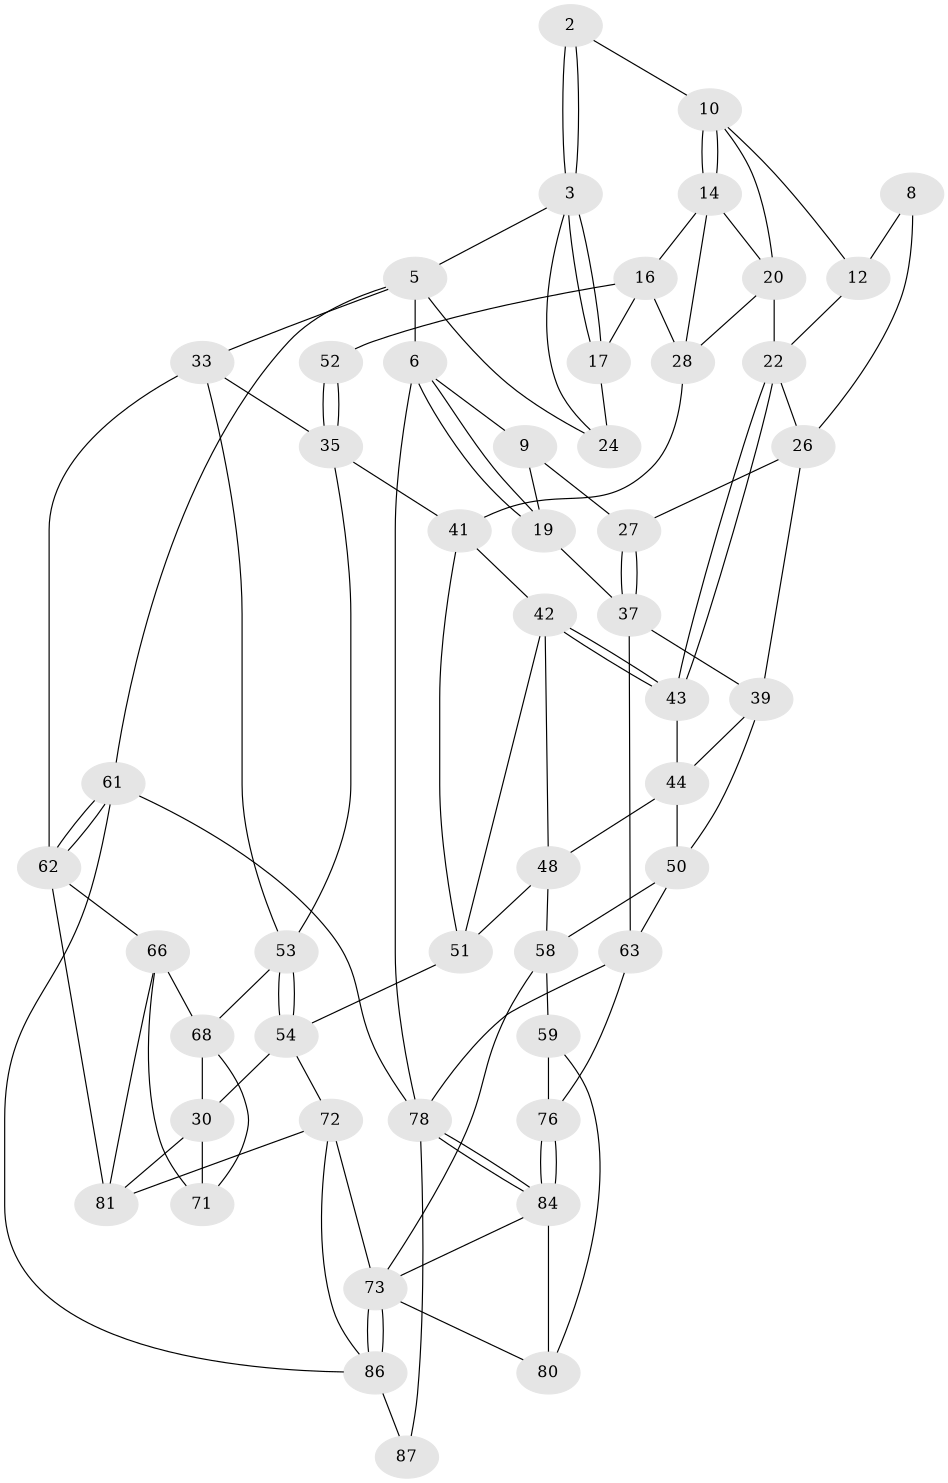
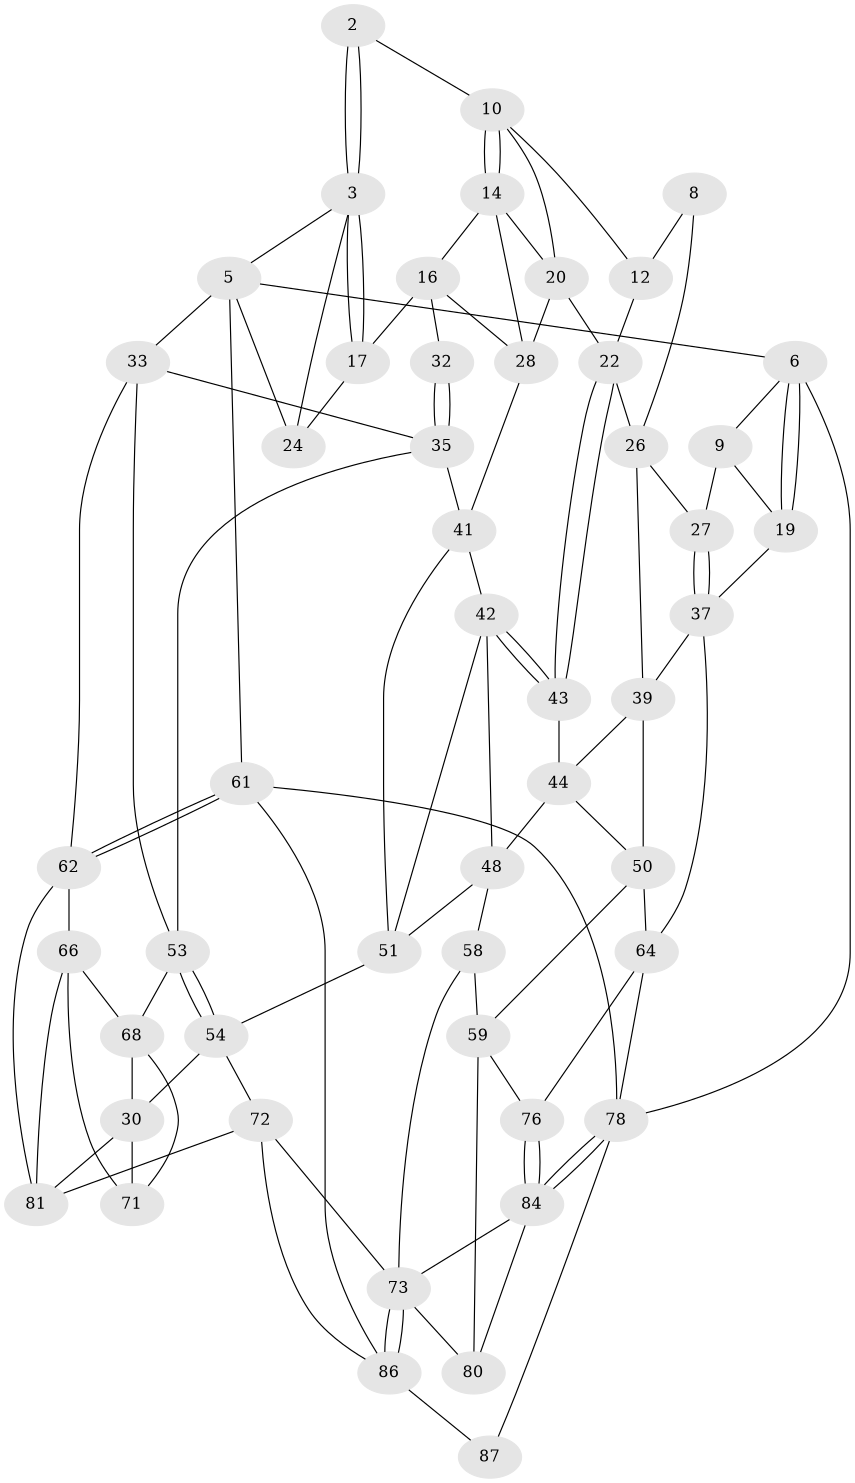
(331, 363) -> (442, 363)
(612, 910) -> (561, 952)
(630, 952) -> (647, 952)
